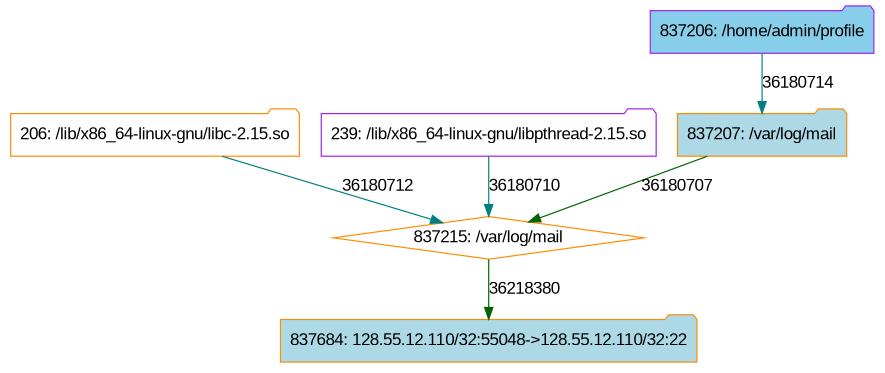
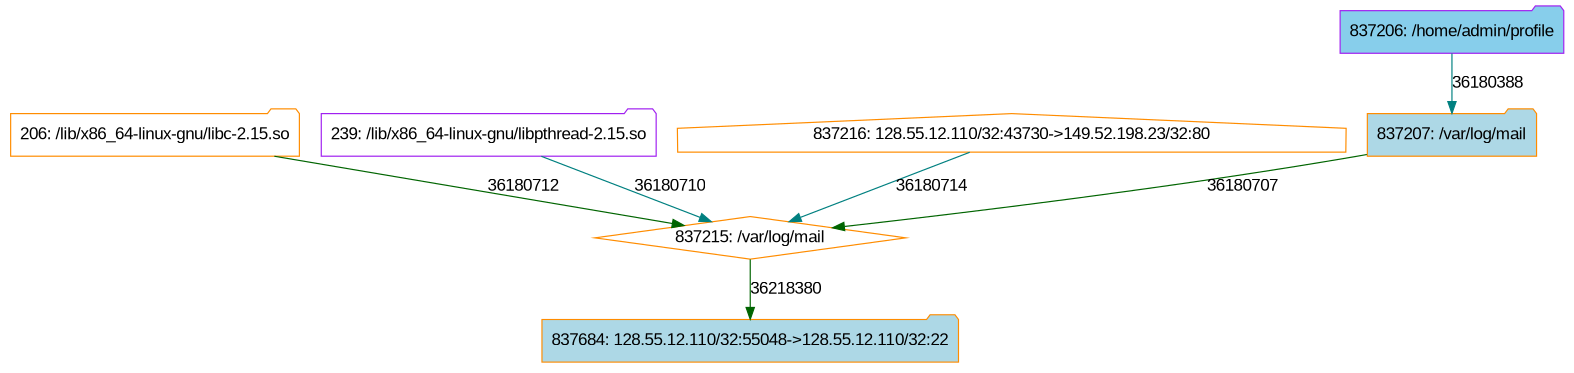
(798, 83) -> (1488, 83)
none -> (1012, 135)
(327, 188) -> (473, 190)
